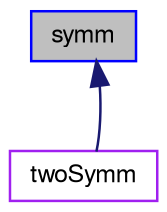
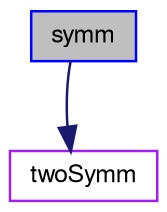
(100, 119) -> (67, 94)
